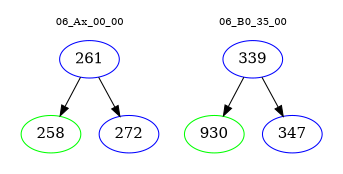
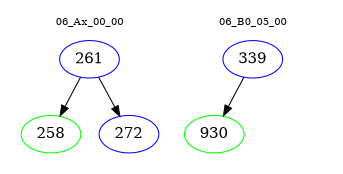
(253, 22) -> (253, 22)
(292, 134) -> none
